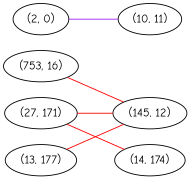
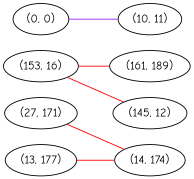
(41, 19) -> (41, 19)
(41, 66) -> (41, 66)
none -> (150, 66)
(95, 113) -> none
(88, 140) -> (96, 160)
